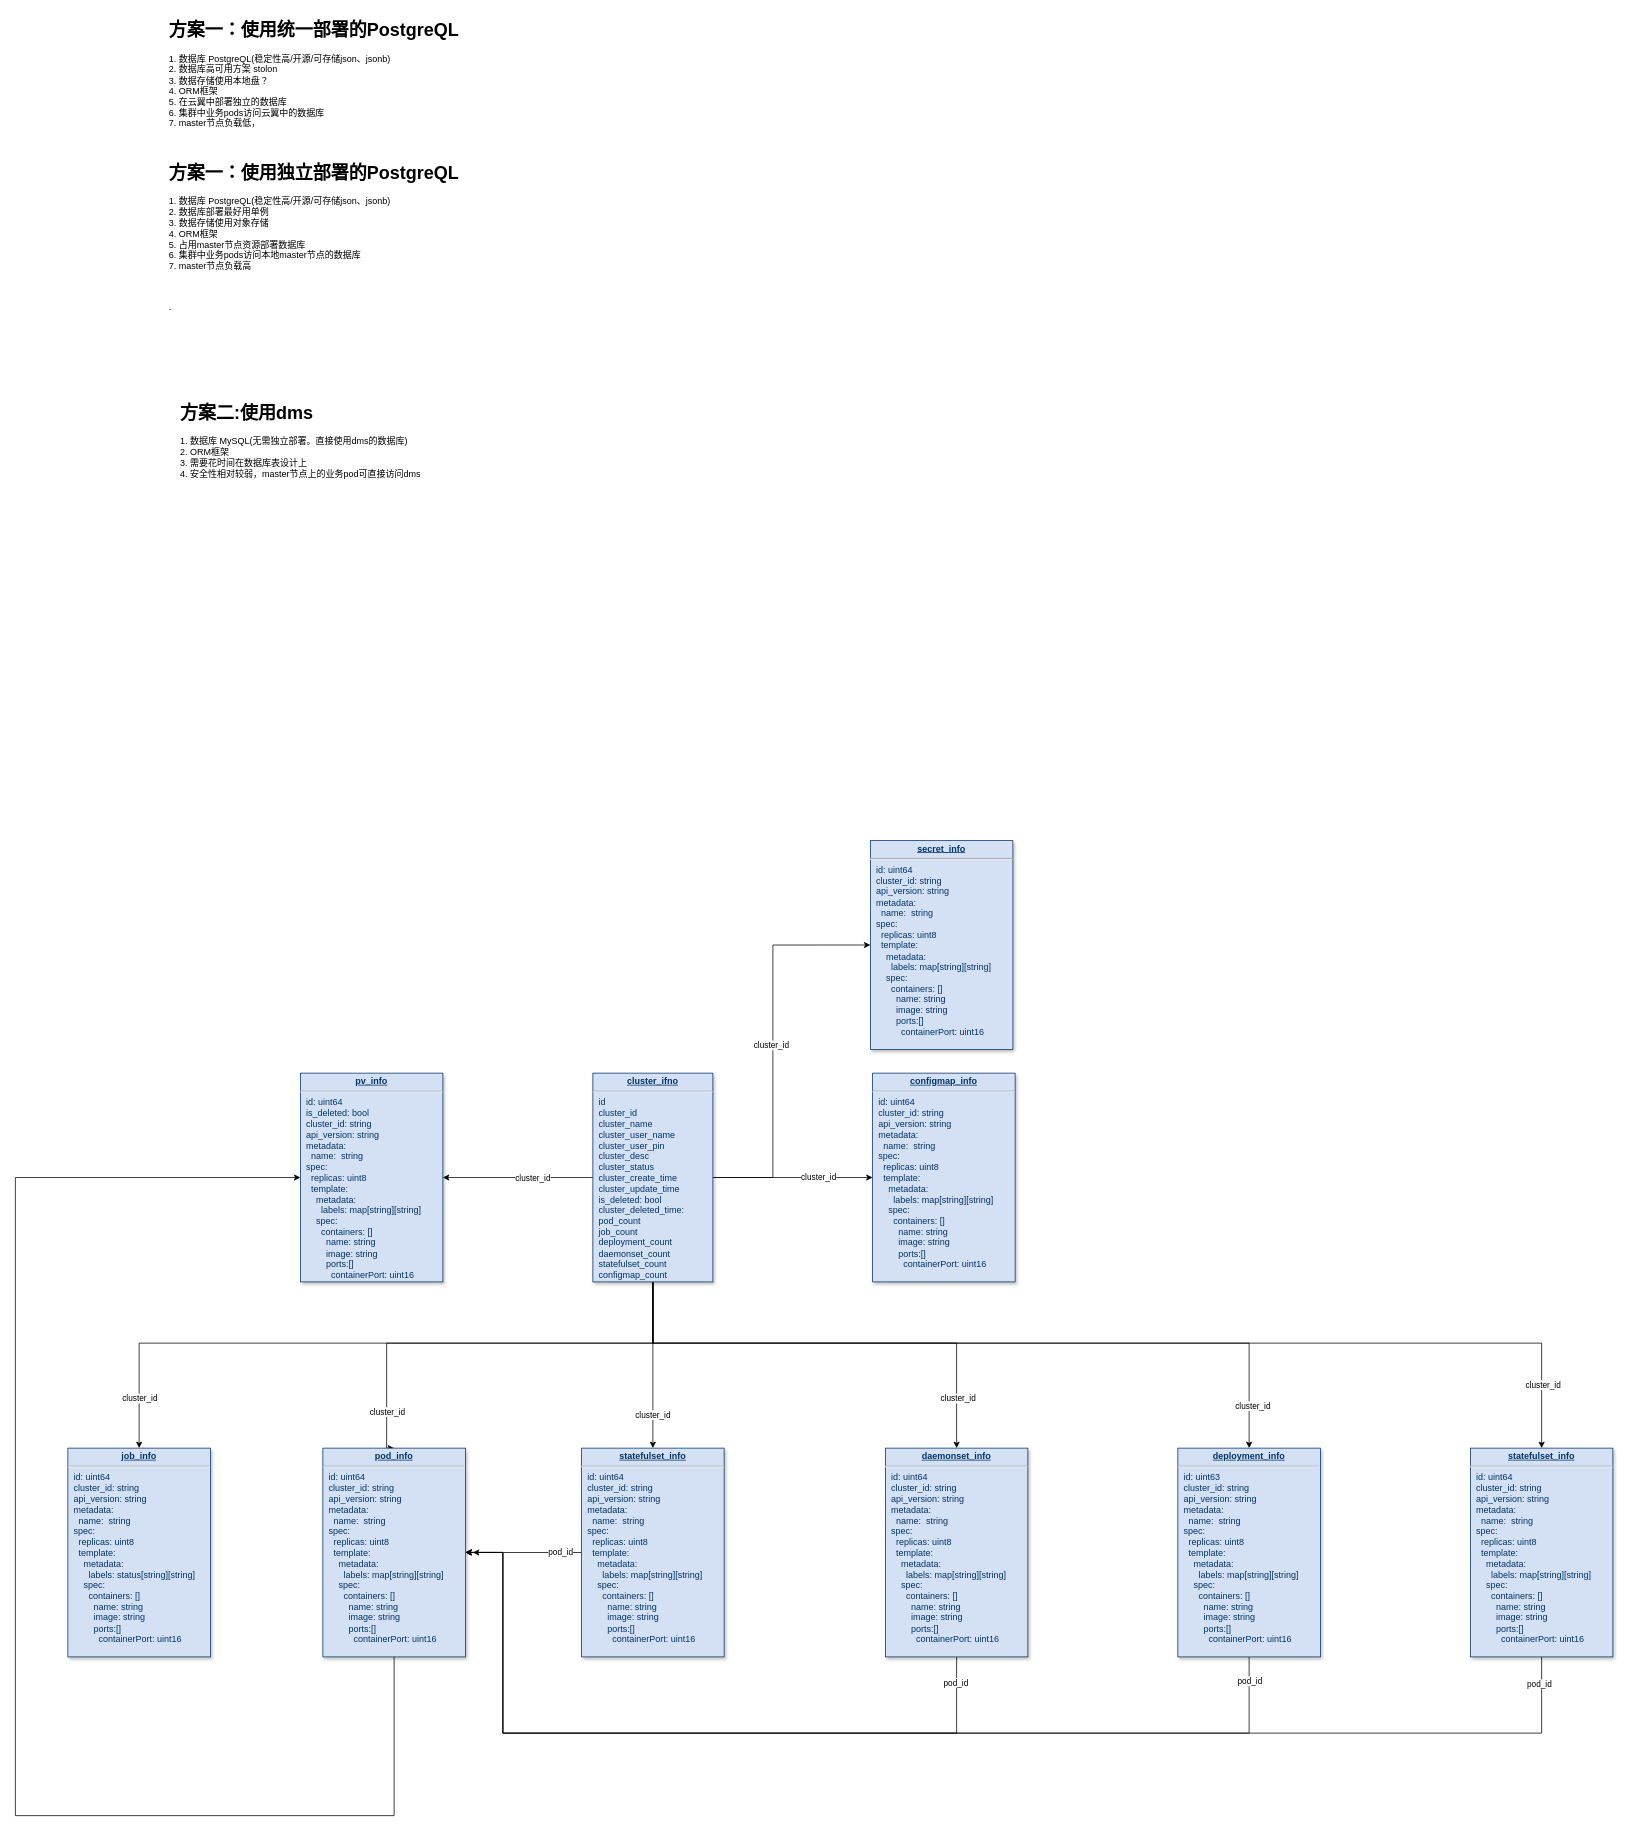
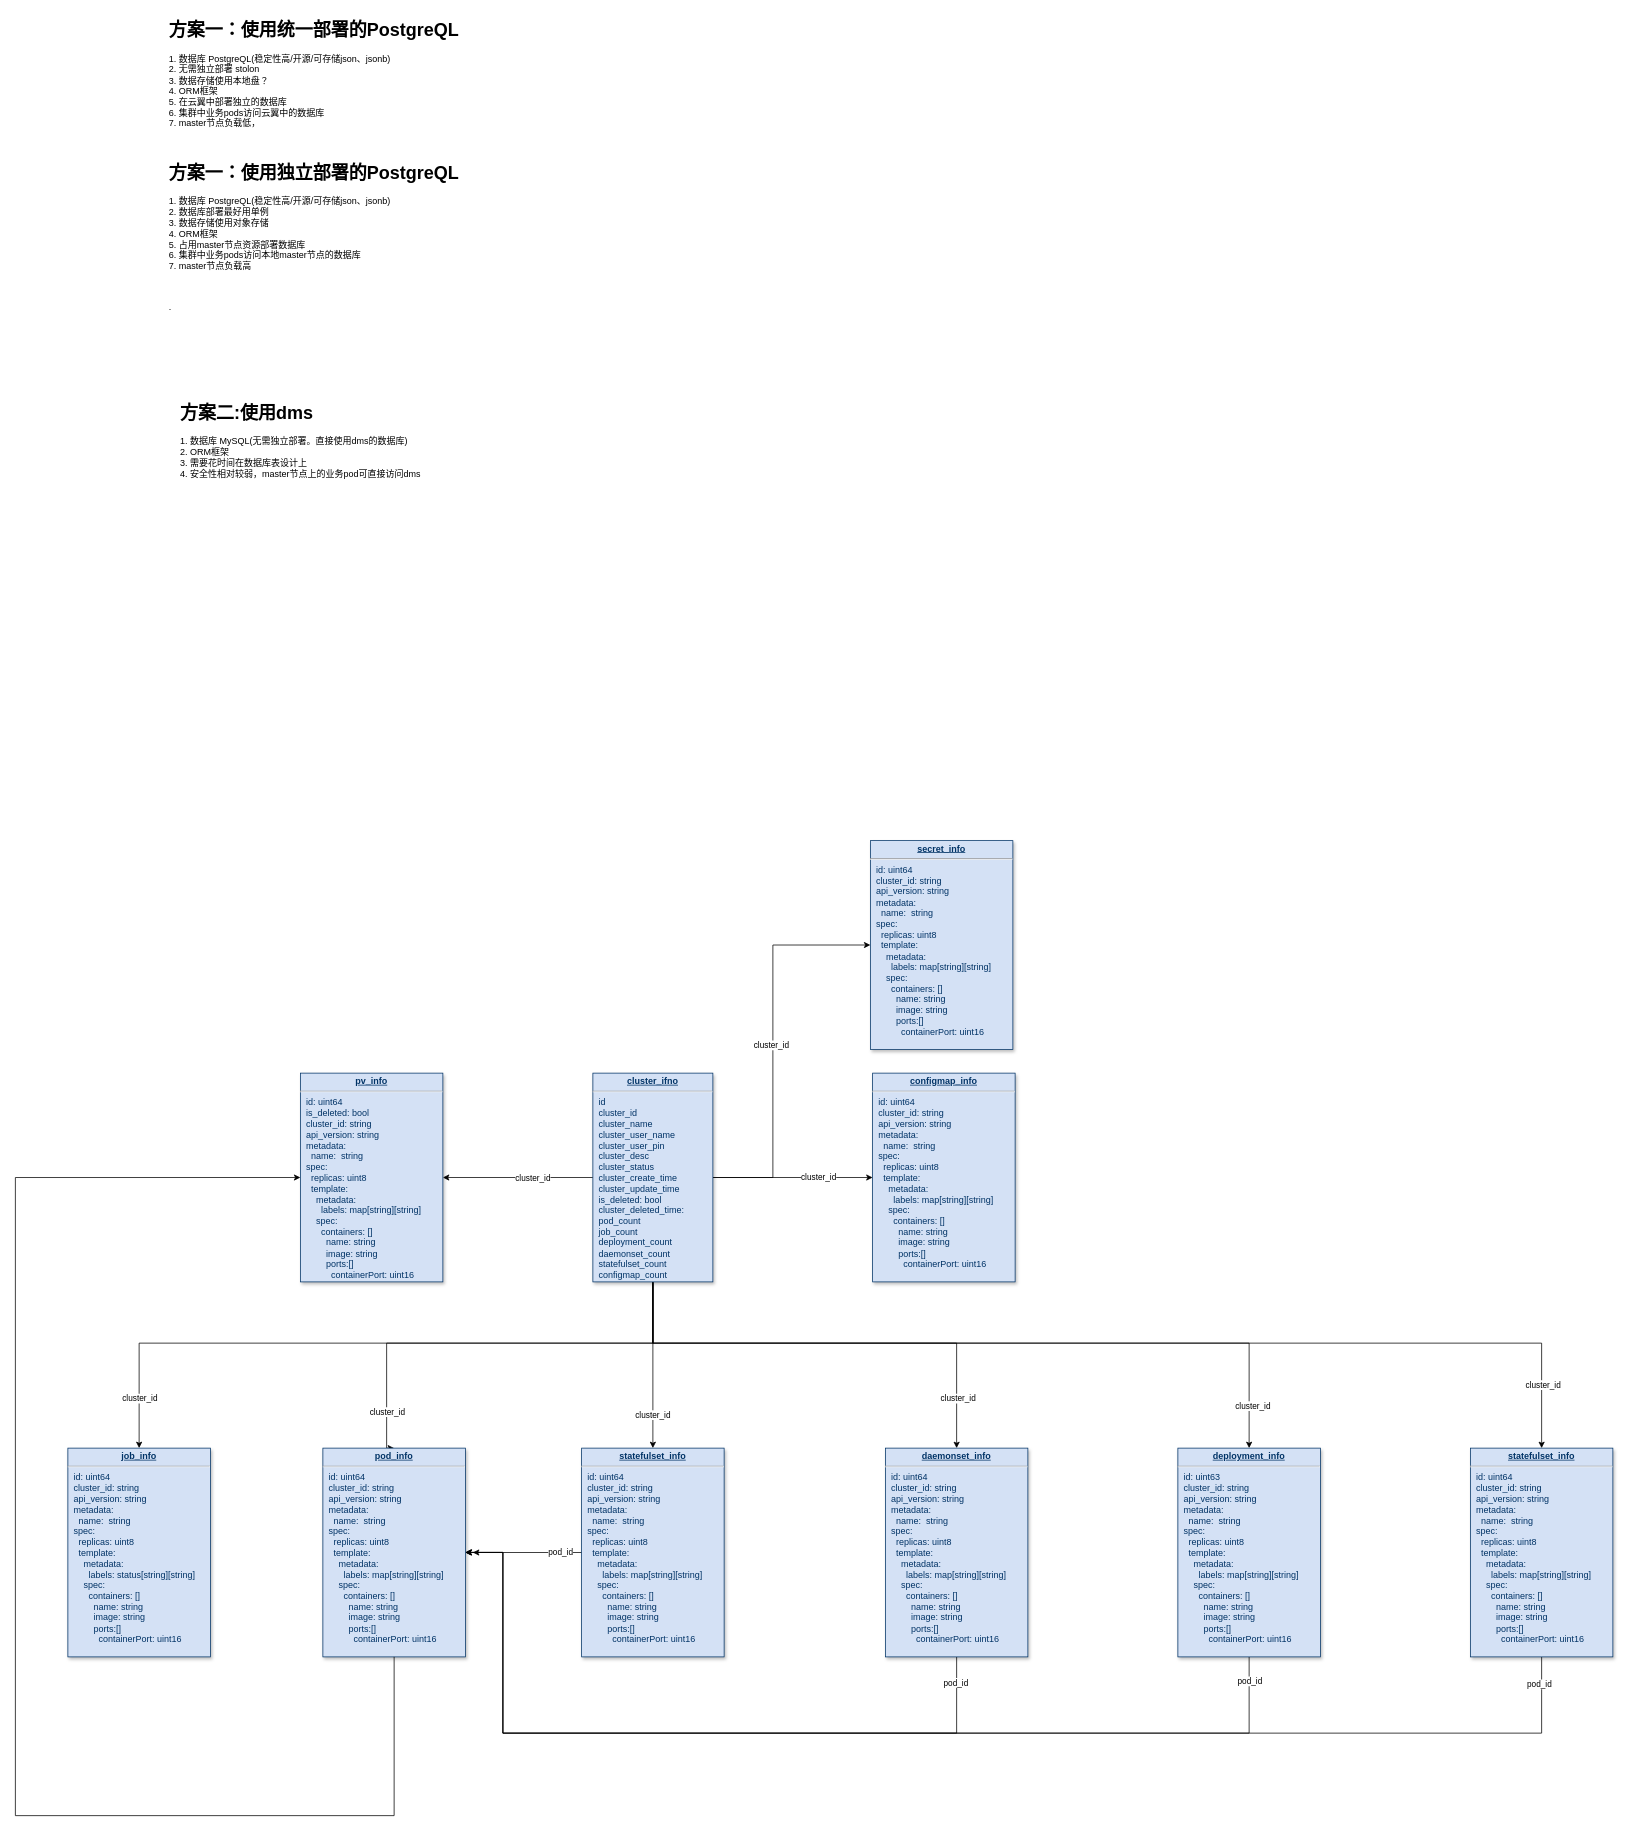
(362, 51) -> (362, 51)
